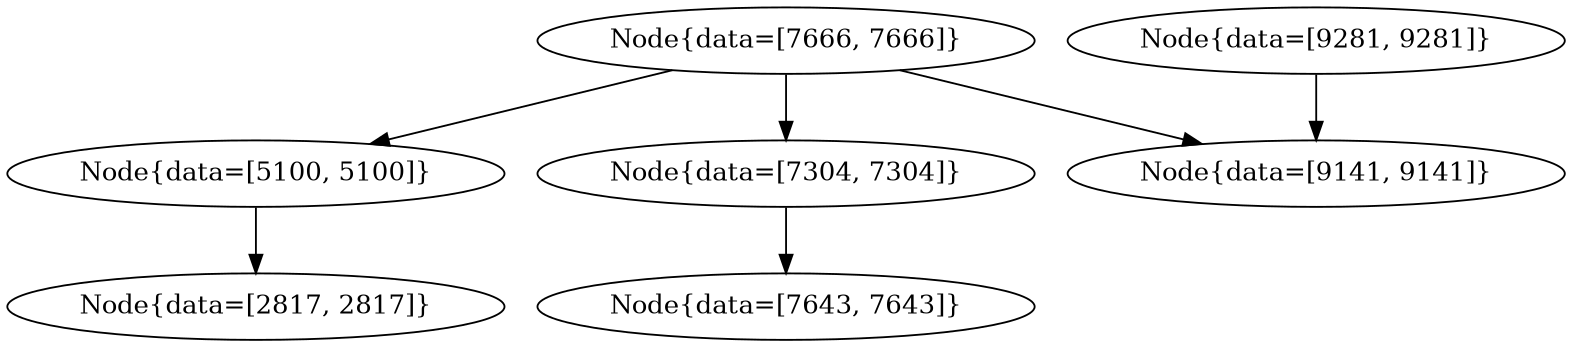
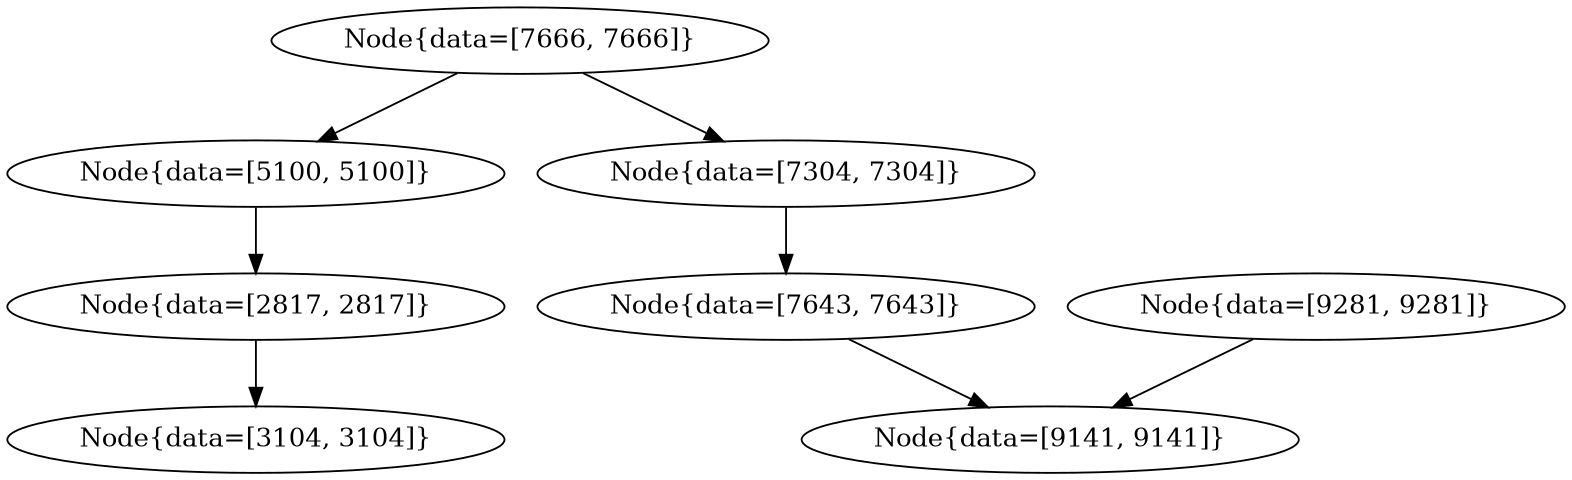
(1042, 105) -> (910, 369)
none -> (256, 440)
